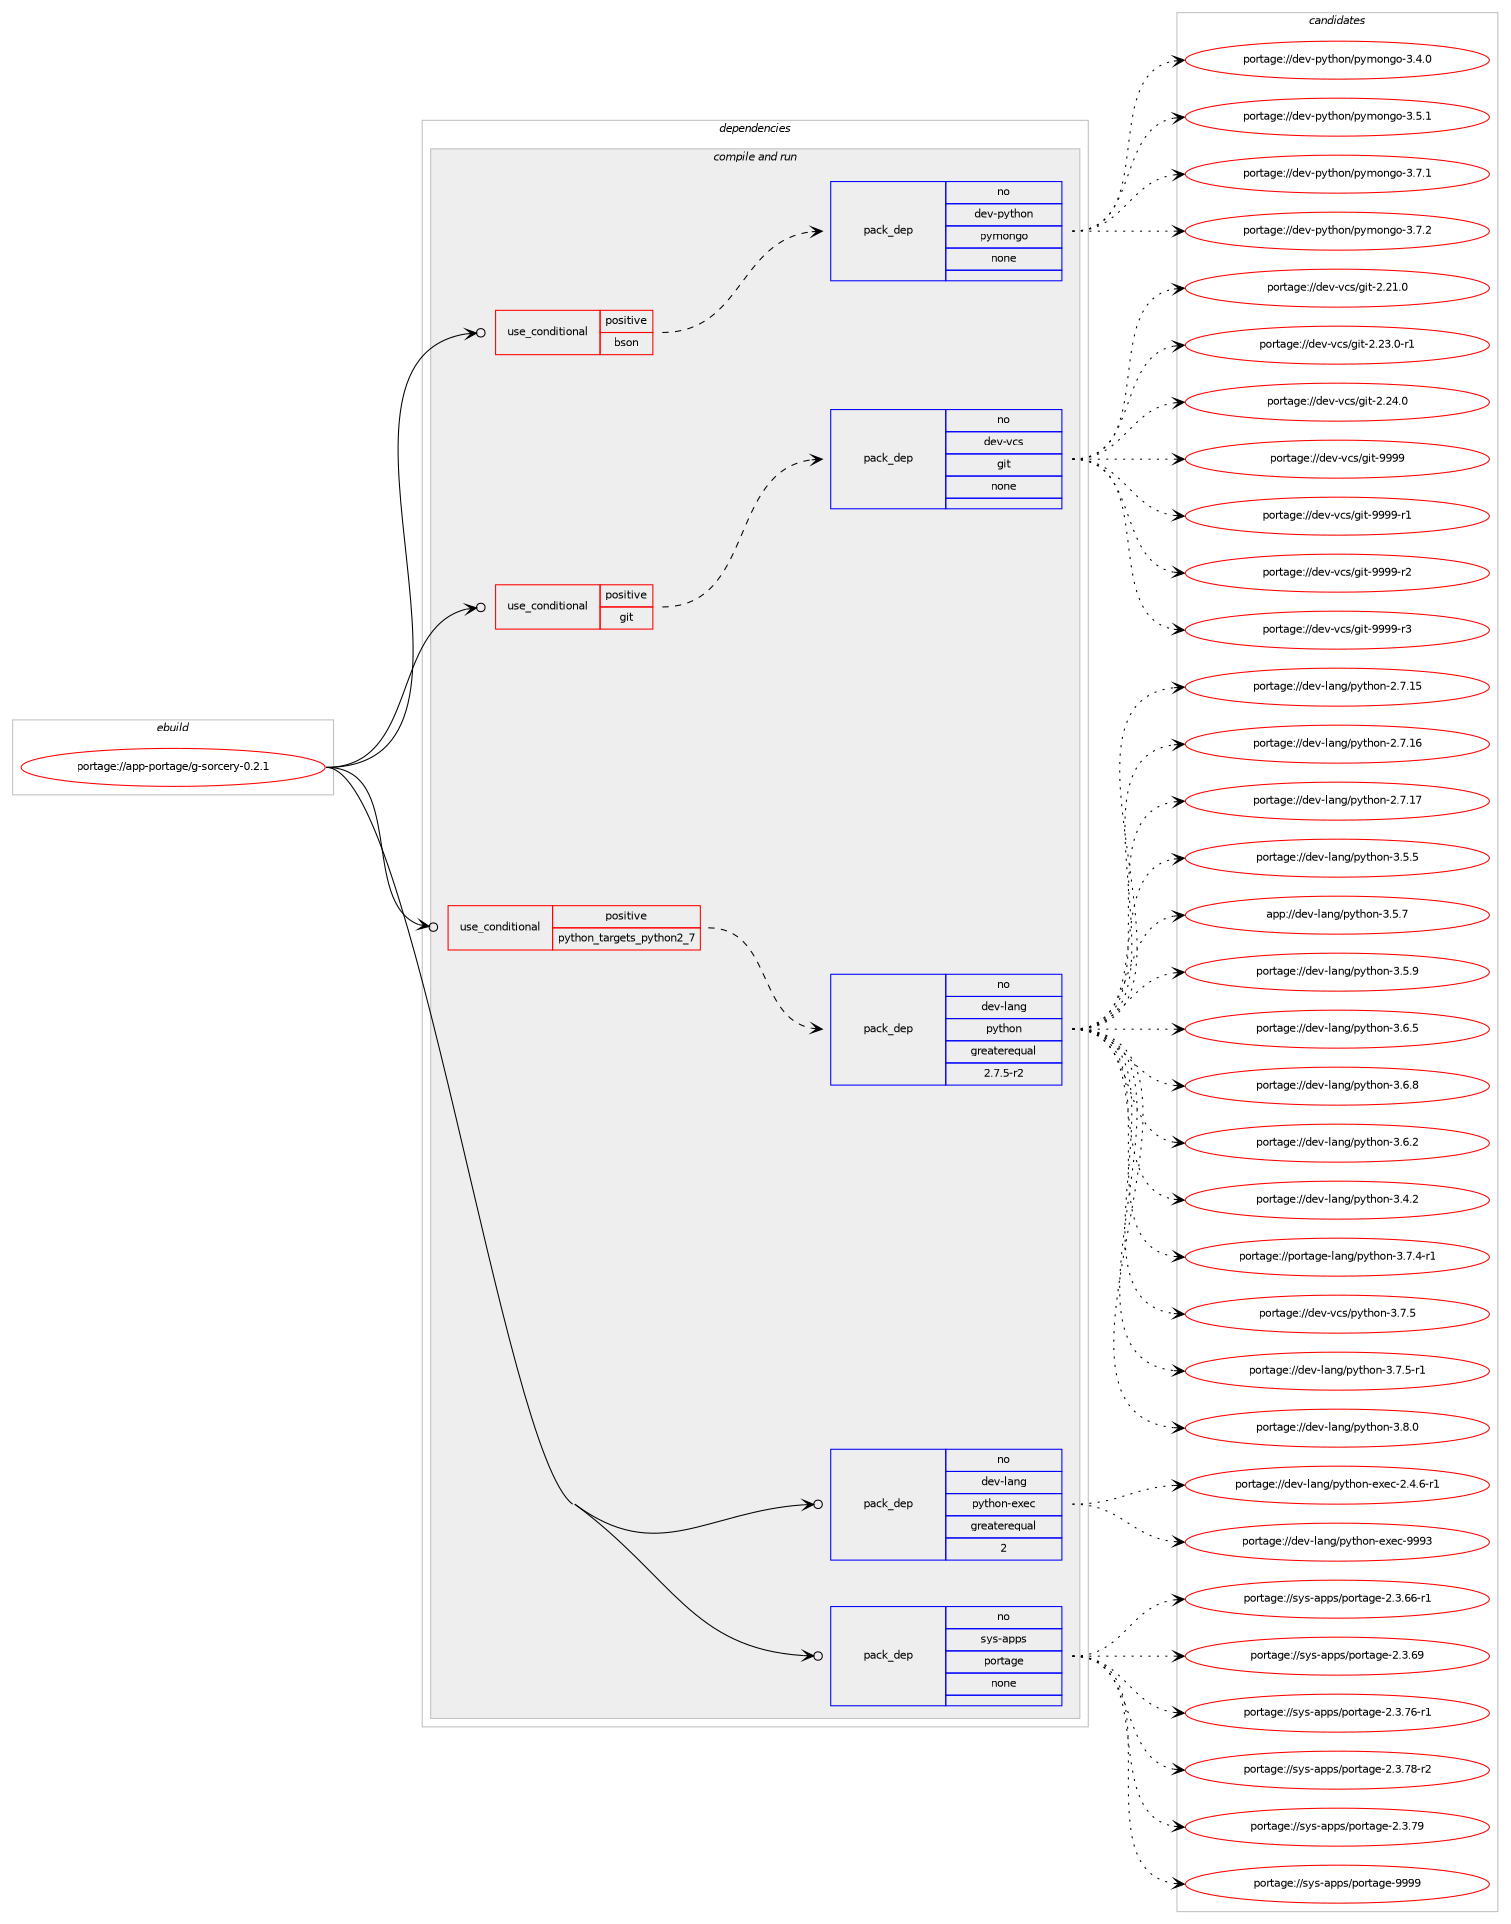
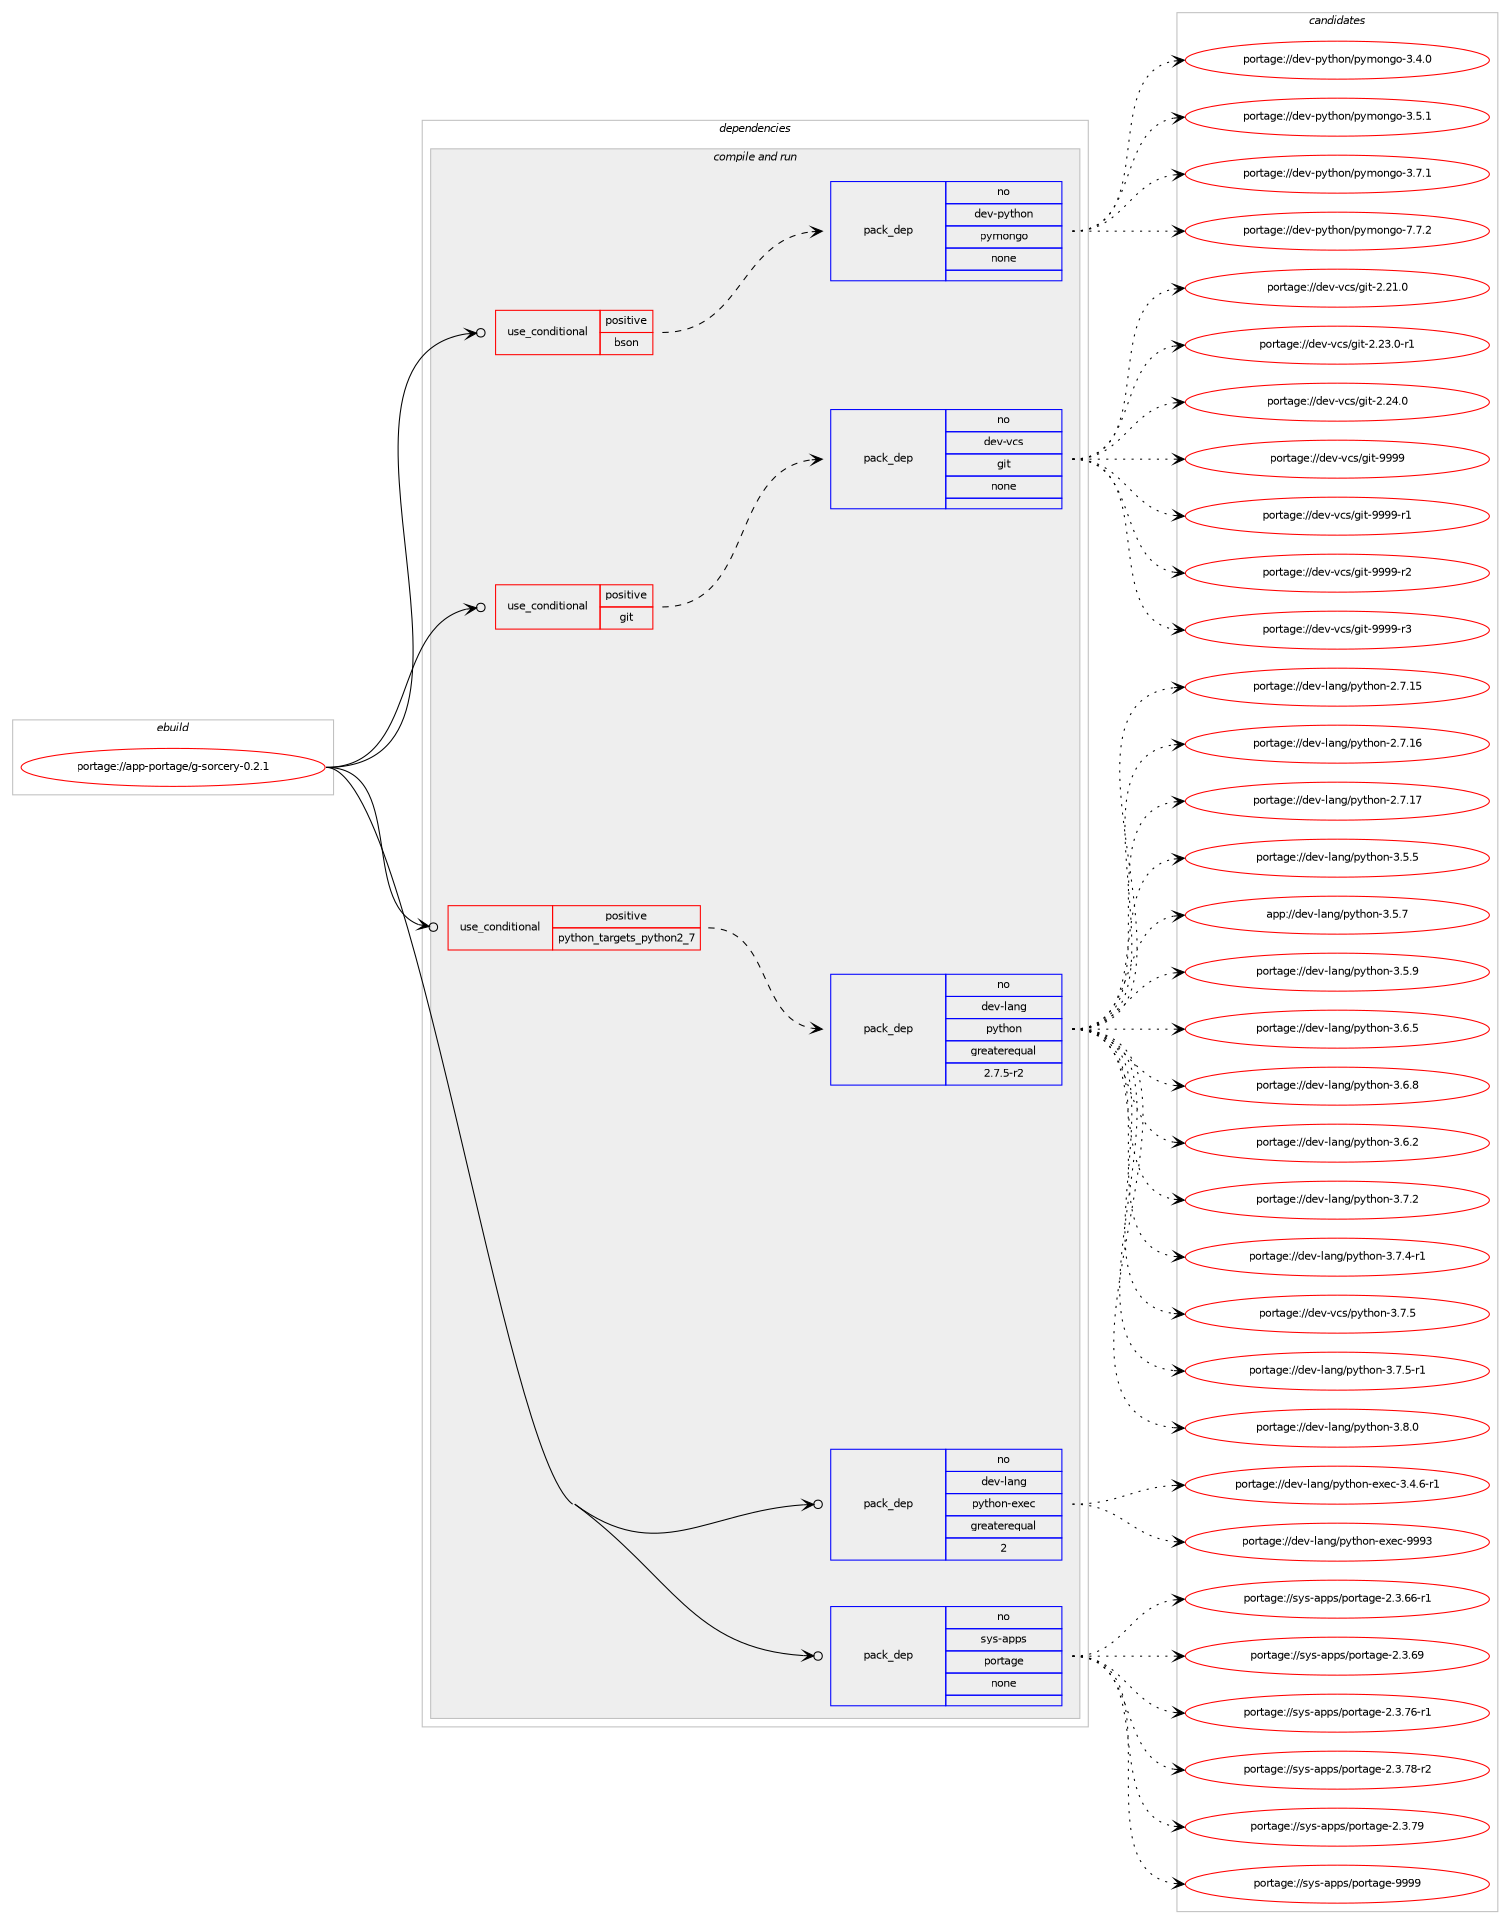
(1337, 231) -> (1337, 231)
(1337, 1200) -> (1337, 1200)
(1337, 1257) -> (1337, 1257)
(1337, 1485) -> (1337, 1485)
